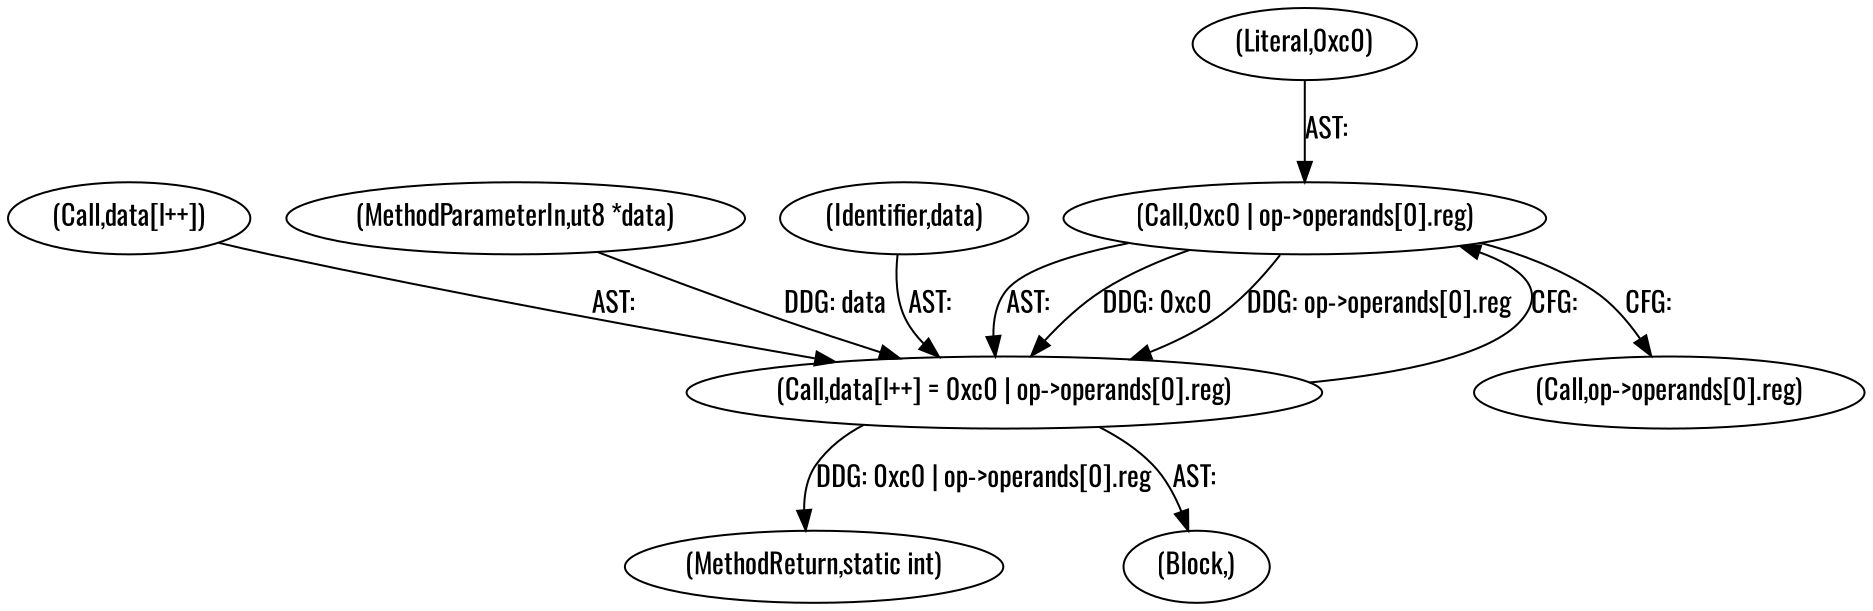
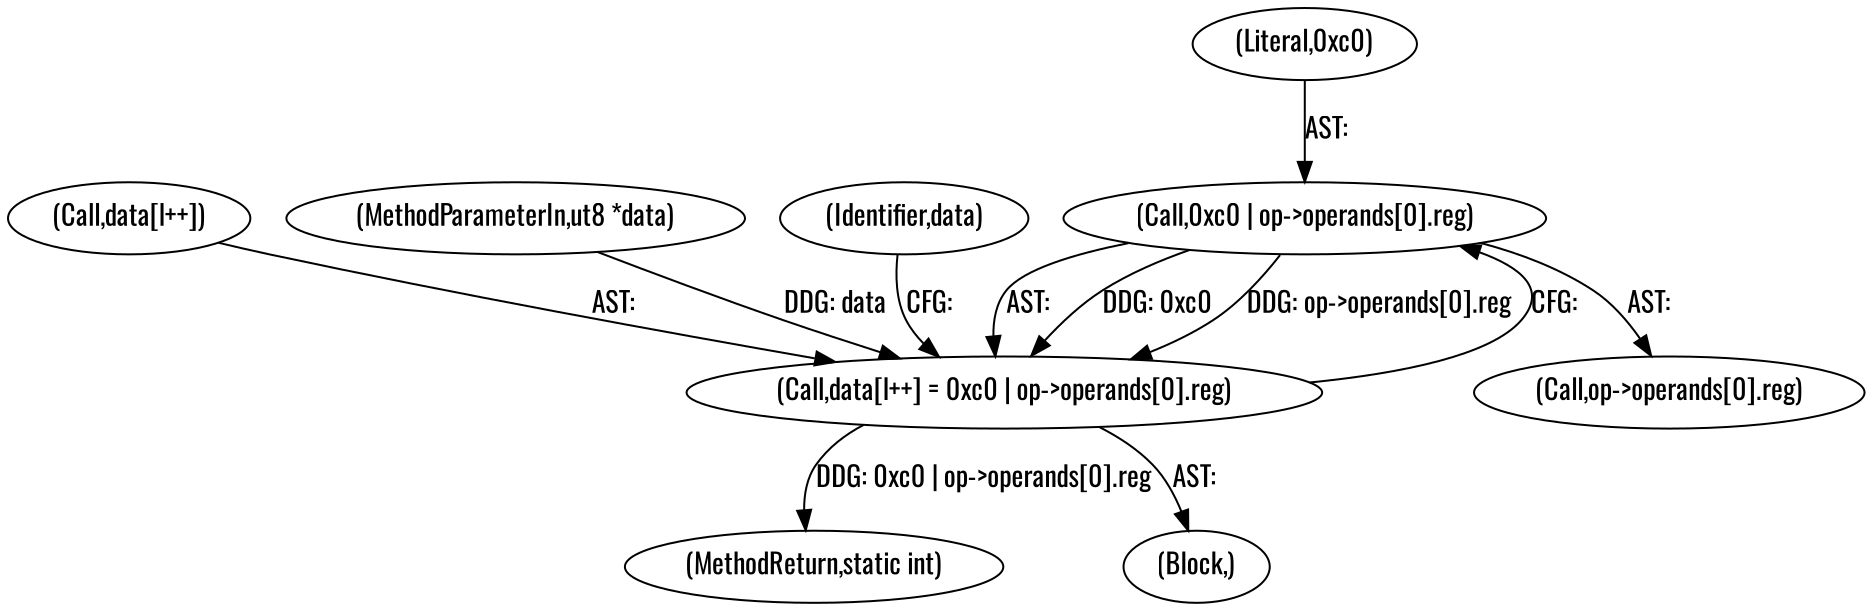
(933, 305) -> (933, 305)
(1652, 305) -> (1652, 305)
